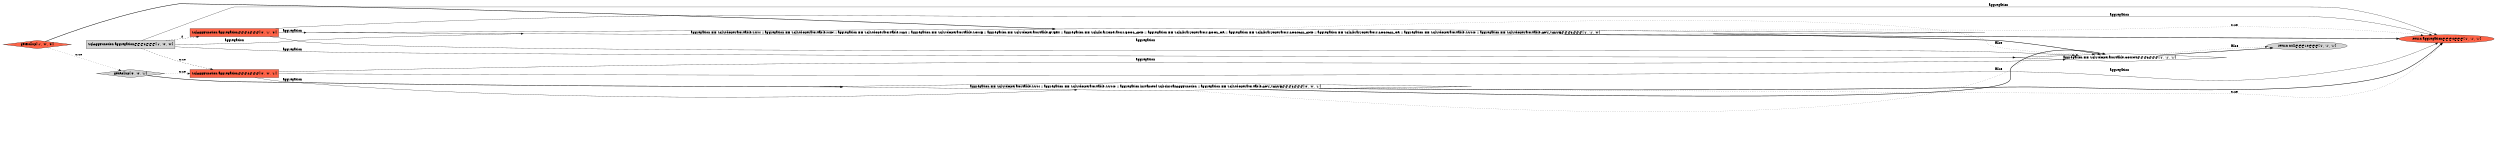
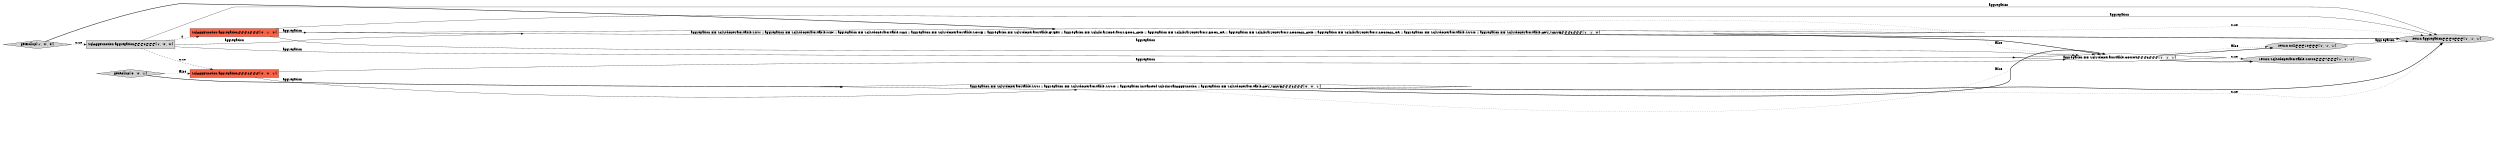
(2446, 39) -> (2446, 39)
(37, 45) -> (37, 45)
(83, 59) -> (78, 45)
none -> (2307, 59)
(182, 72) -> (182, 72)
(1360, 75) -> (2375, 43)
